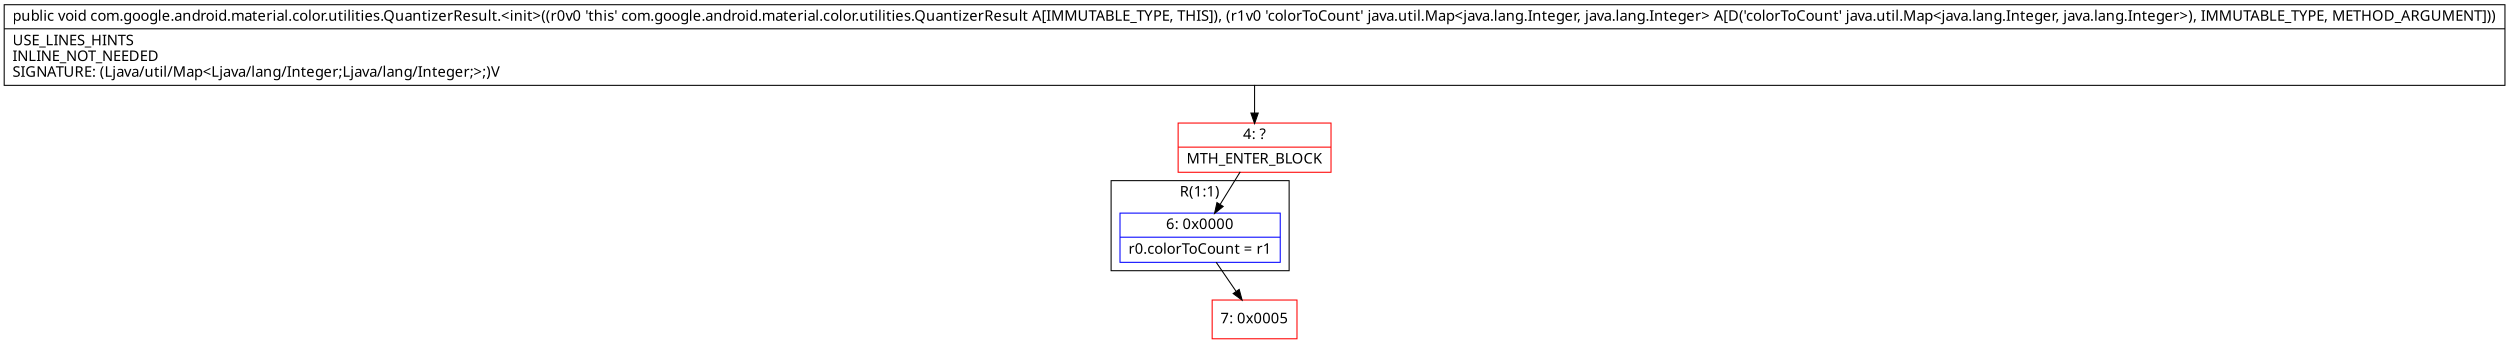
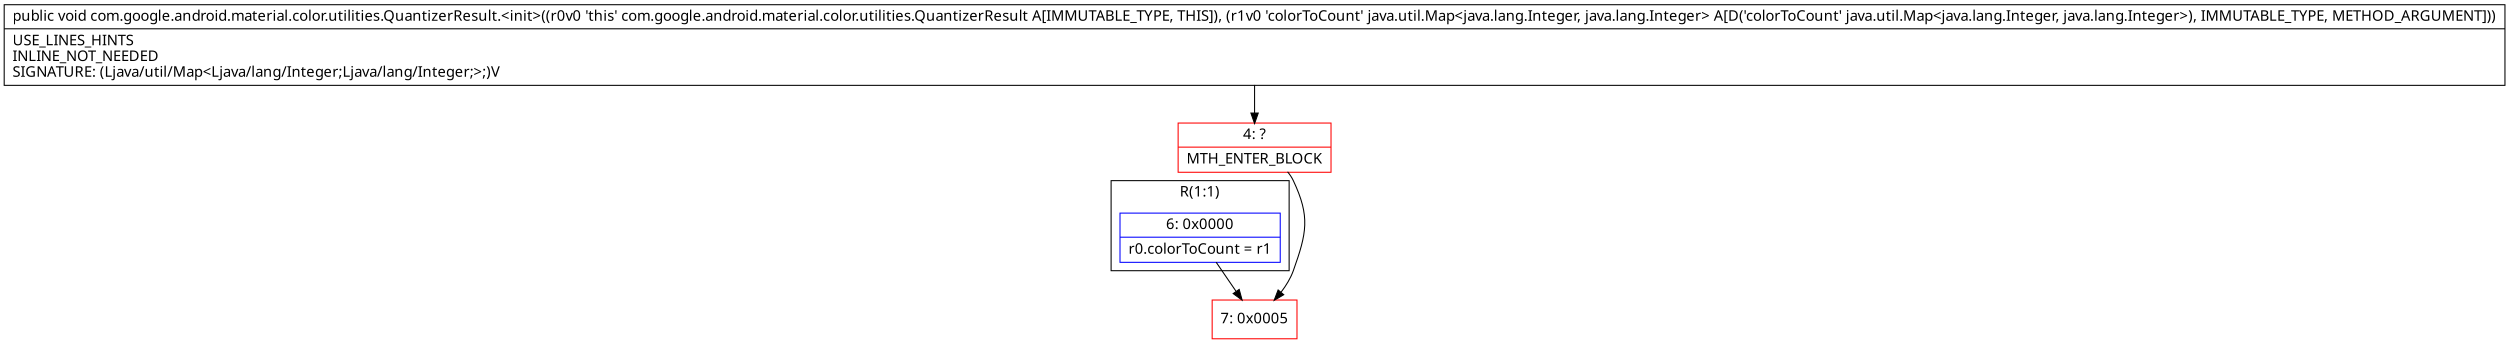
(1230, 188) -> (1304, 233)
